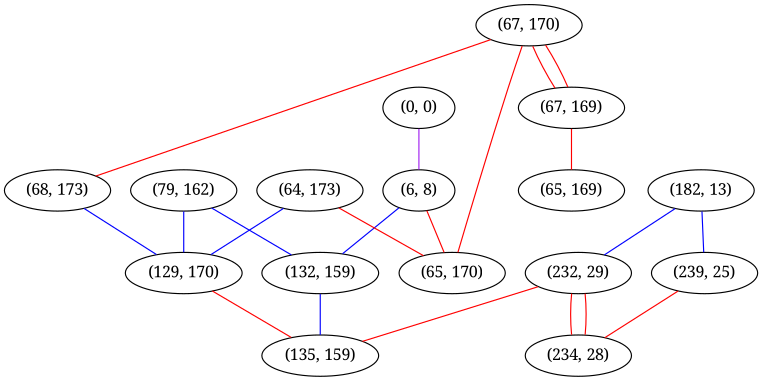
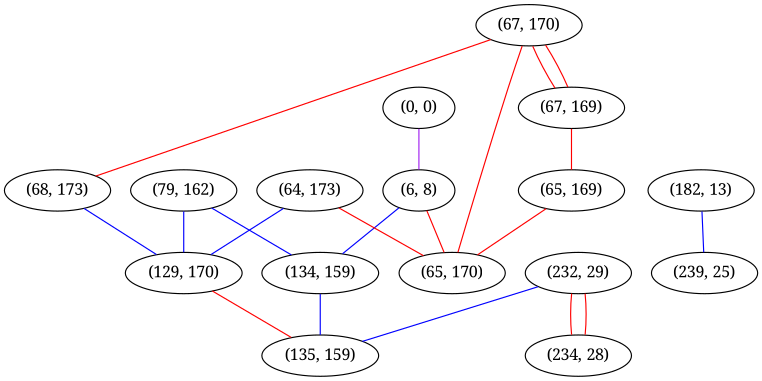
none -> (512, 232)
(640, 232) -> none
(320, 273) -> (320, 273)
(450, 314) -> (450, 314)
(641, 314) -> none
